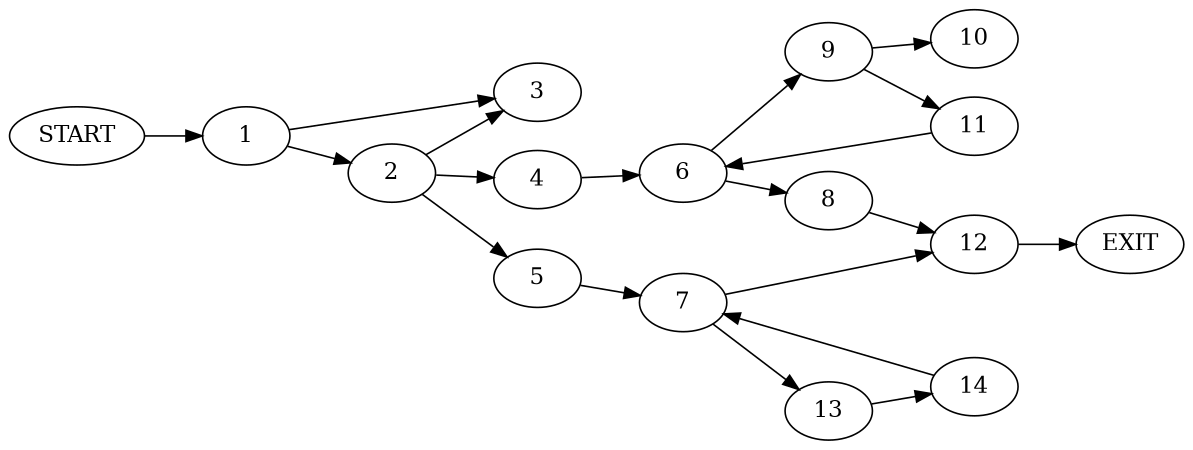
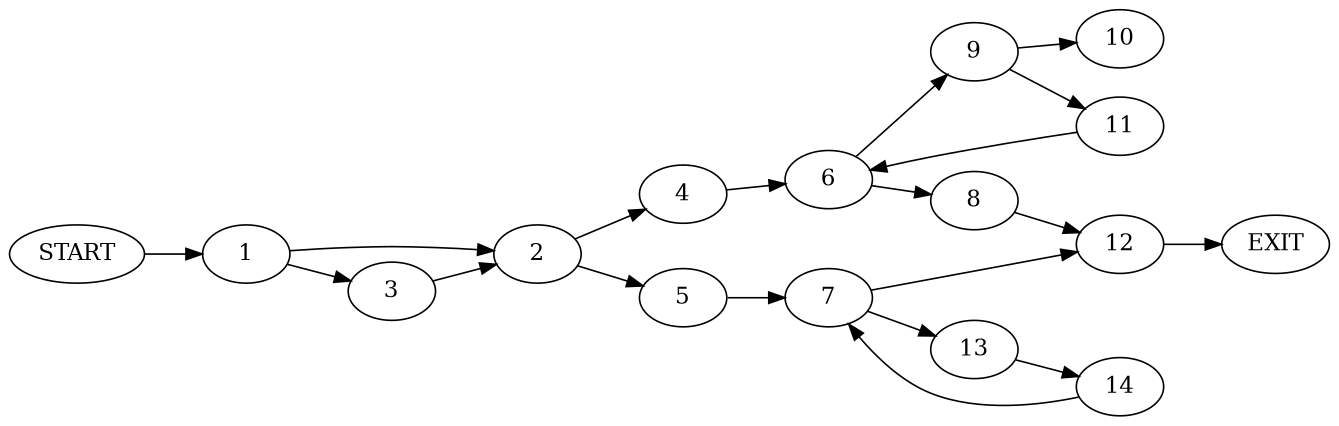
(457, 137) -> (457, 275)
